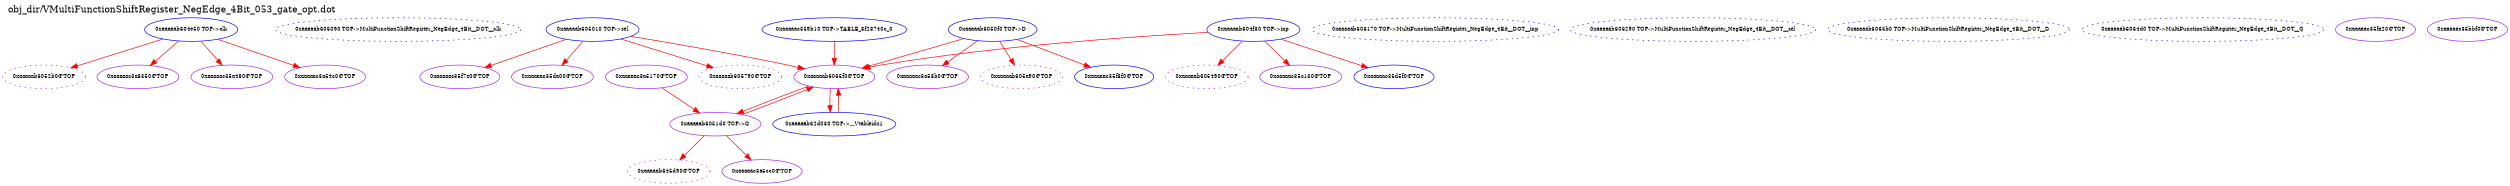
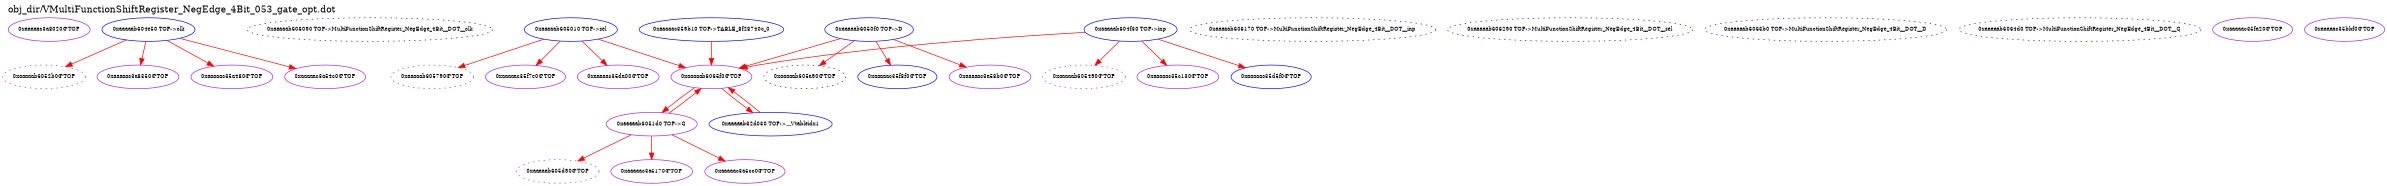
none -> (49, 30)
(1022, 77) -> (805, 77)
(678, 99) -> (652, 145)
(669, 171) -> (558, 171)
